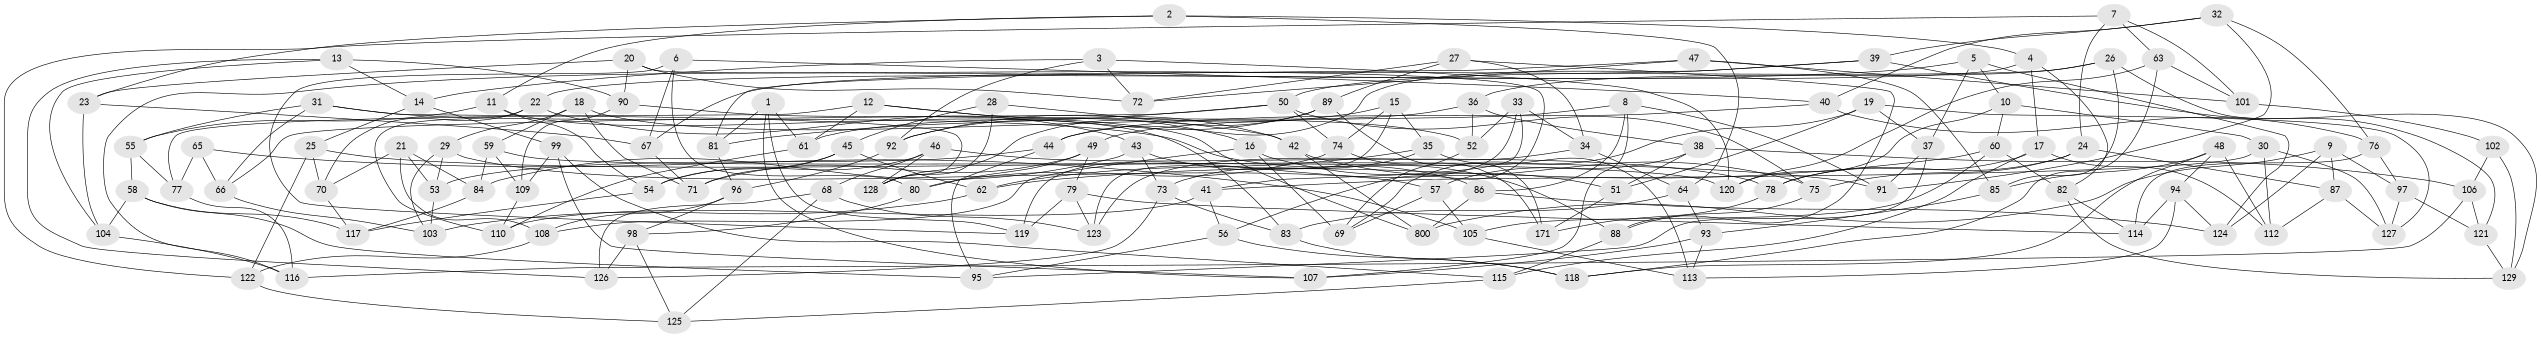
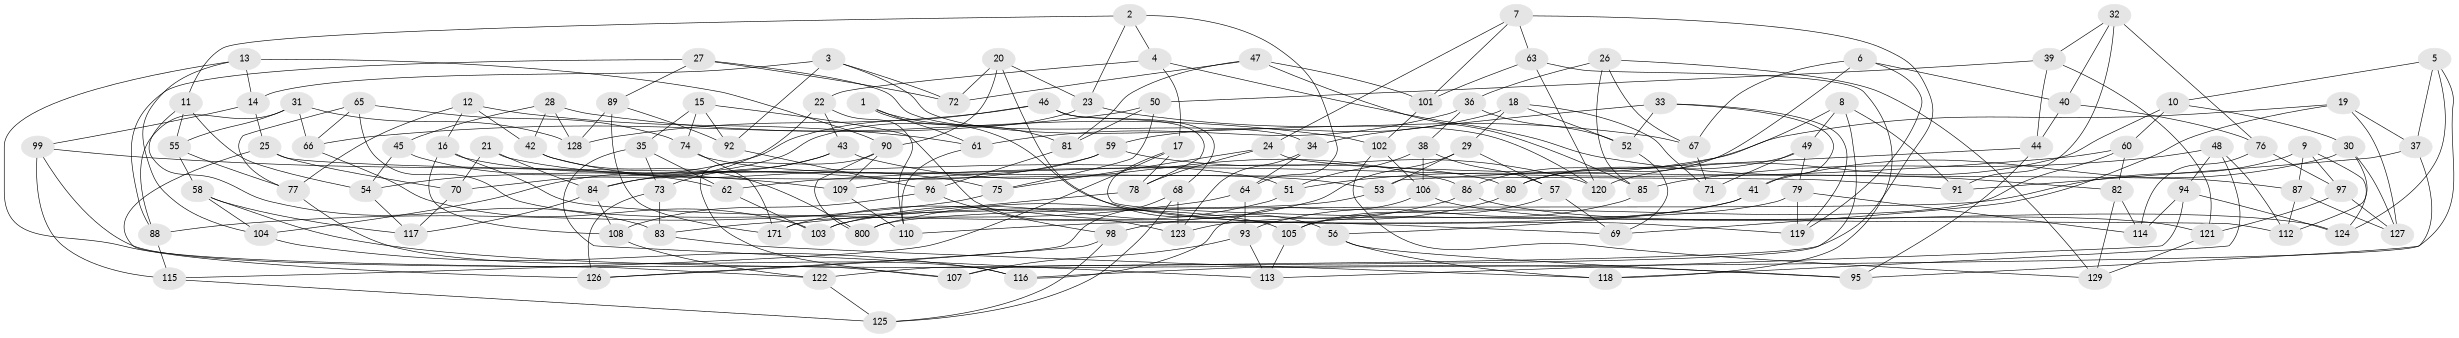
none -> (1085, 122)
(1317, 130) -> (525, 119)
(770, 169) -> none
(459, 220) -> (604, 213)
(987, 259) -> (727, 231)
